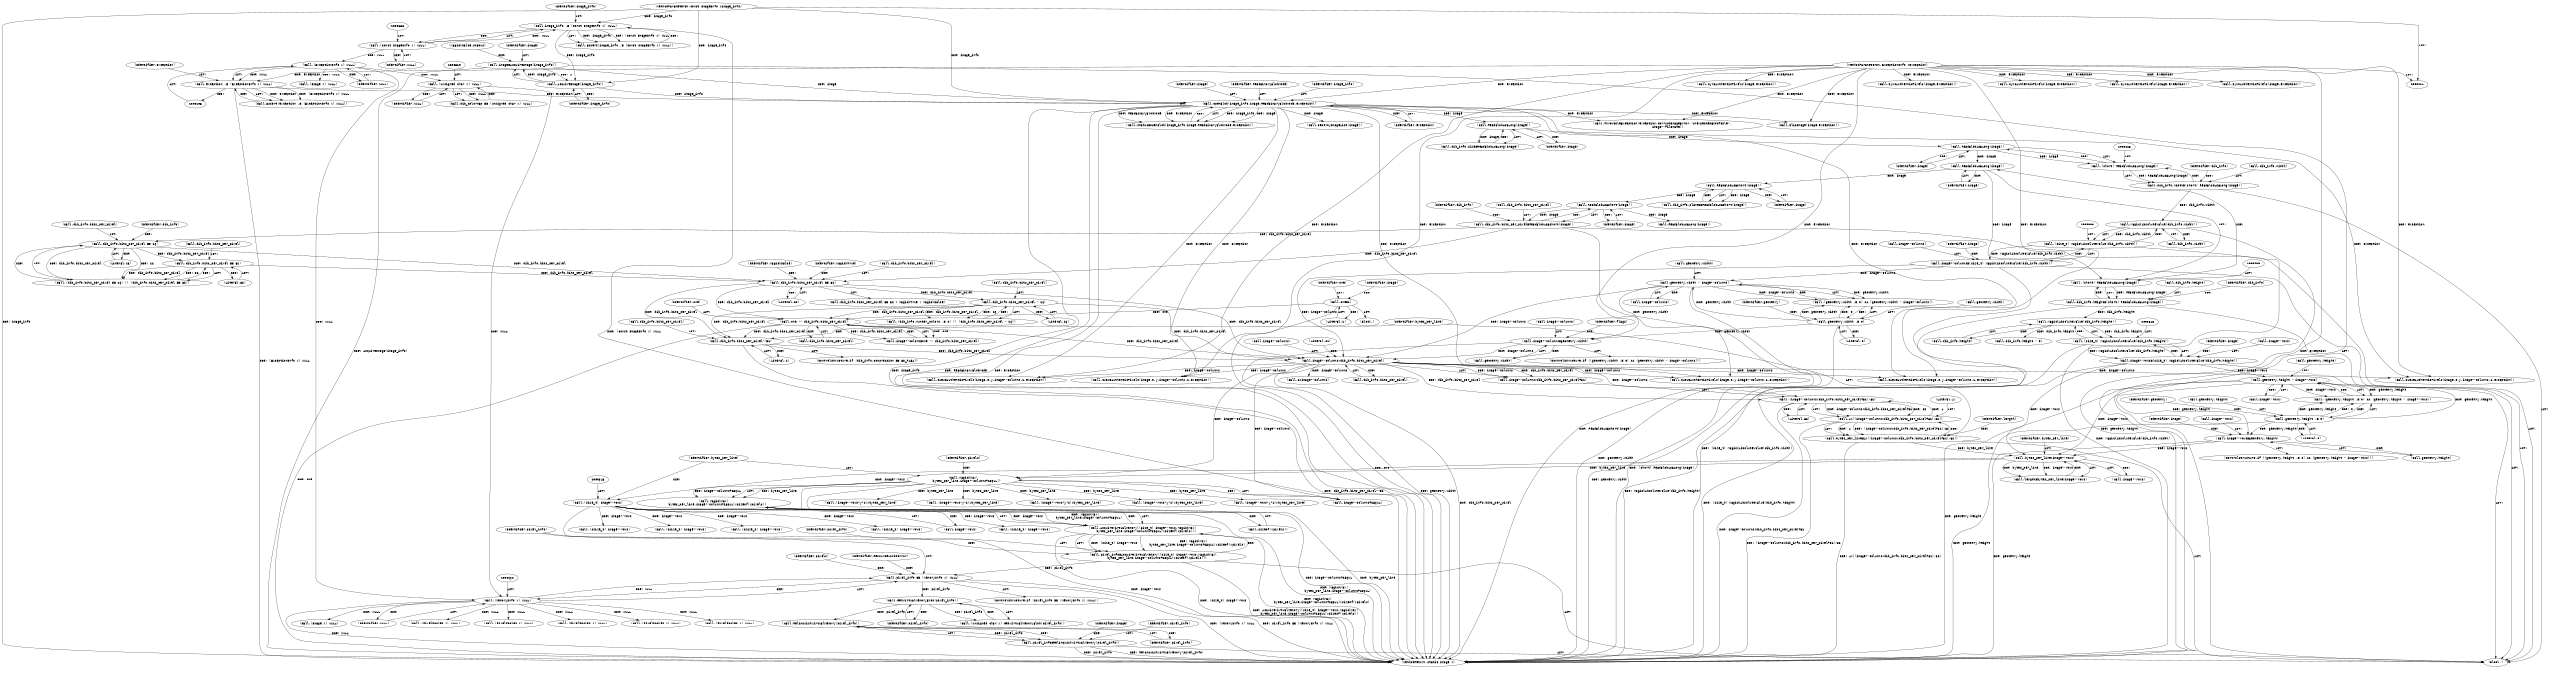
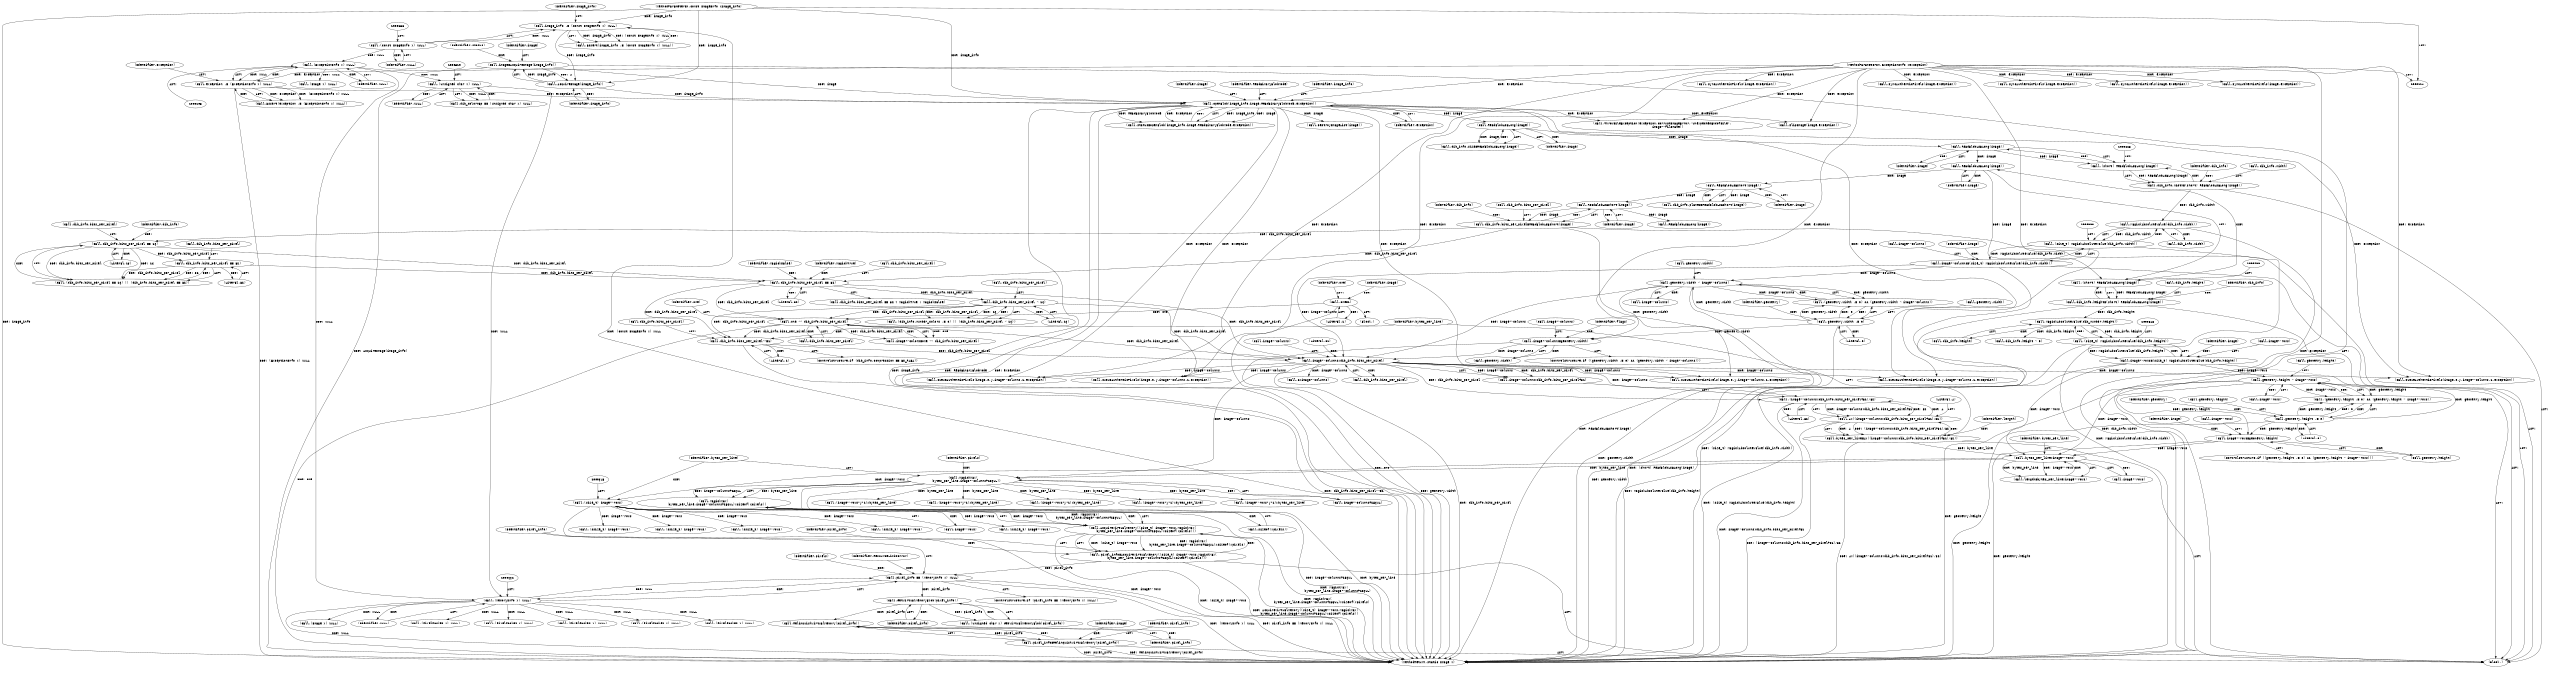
(479, 34) -> none
(468, 46) -> (468, 46)
(215, 94) -> (274, 73)
(2076, 322) -> (2076, 322)
(2119, 429) -> (2119, 429)
(1255, 442) -> none
